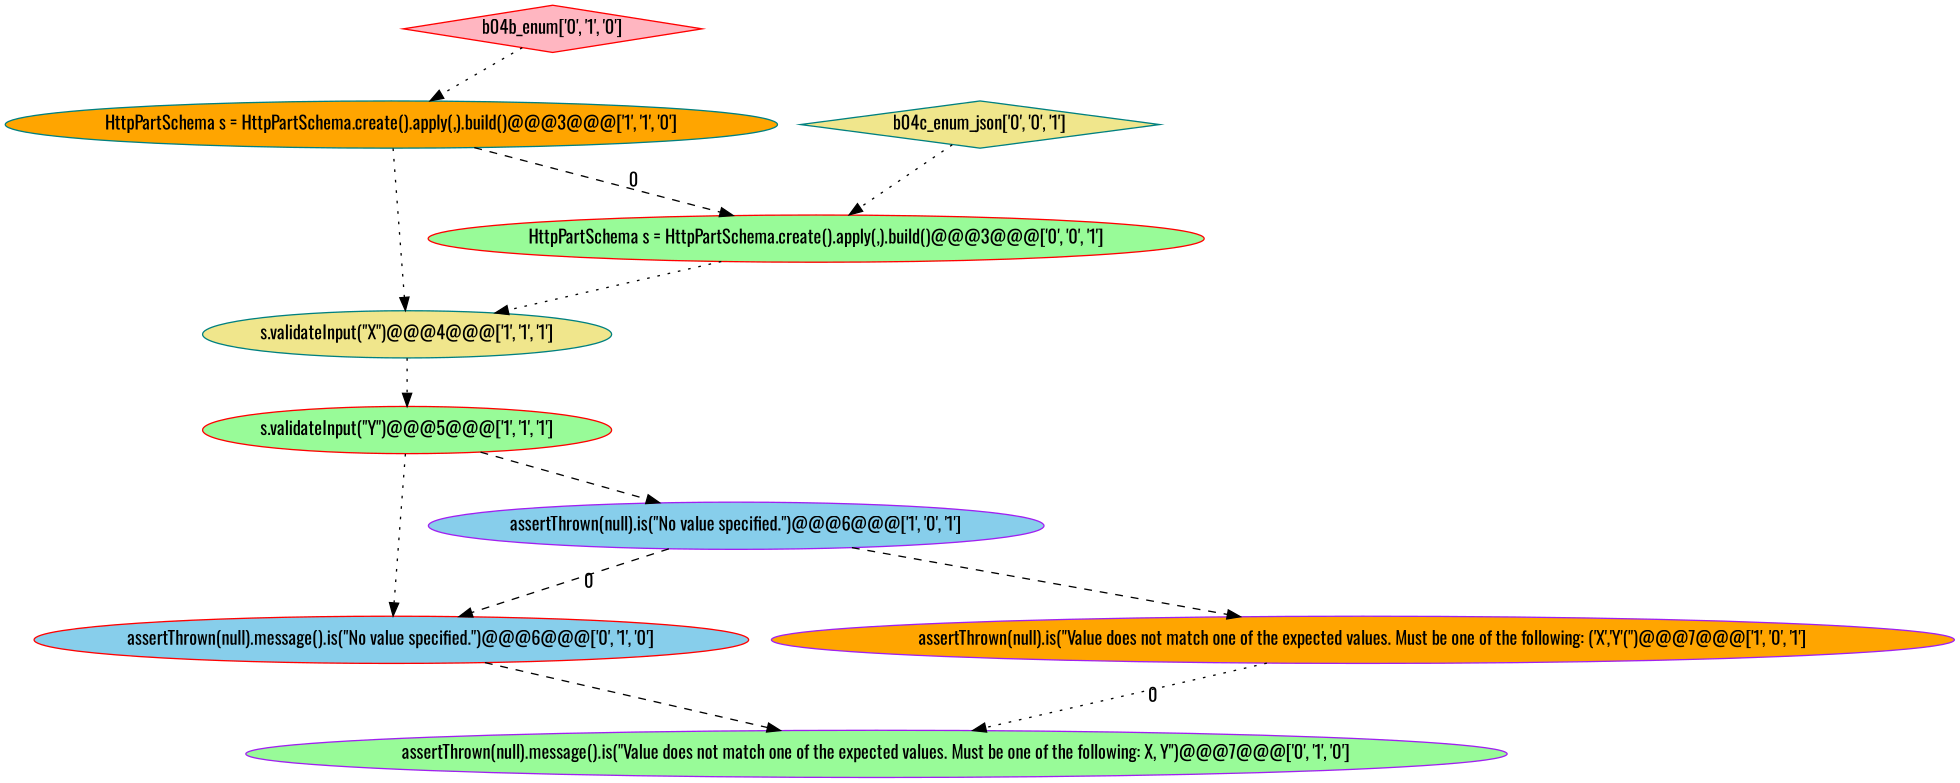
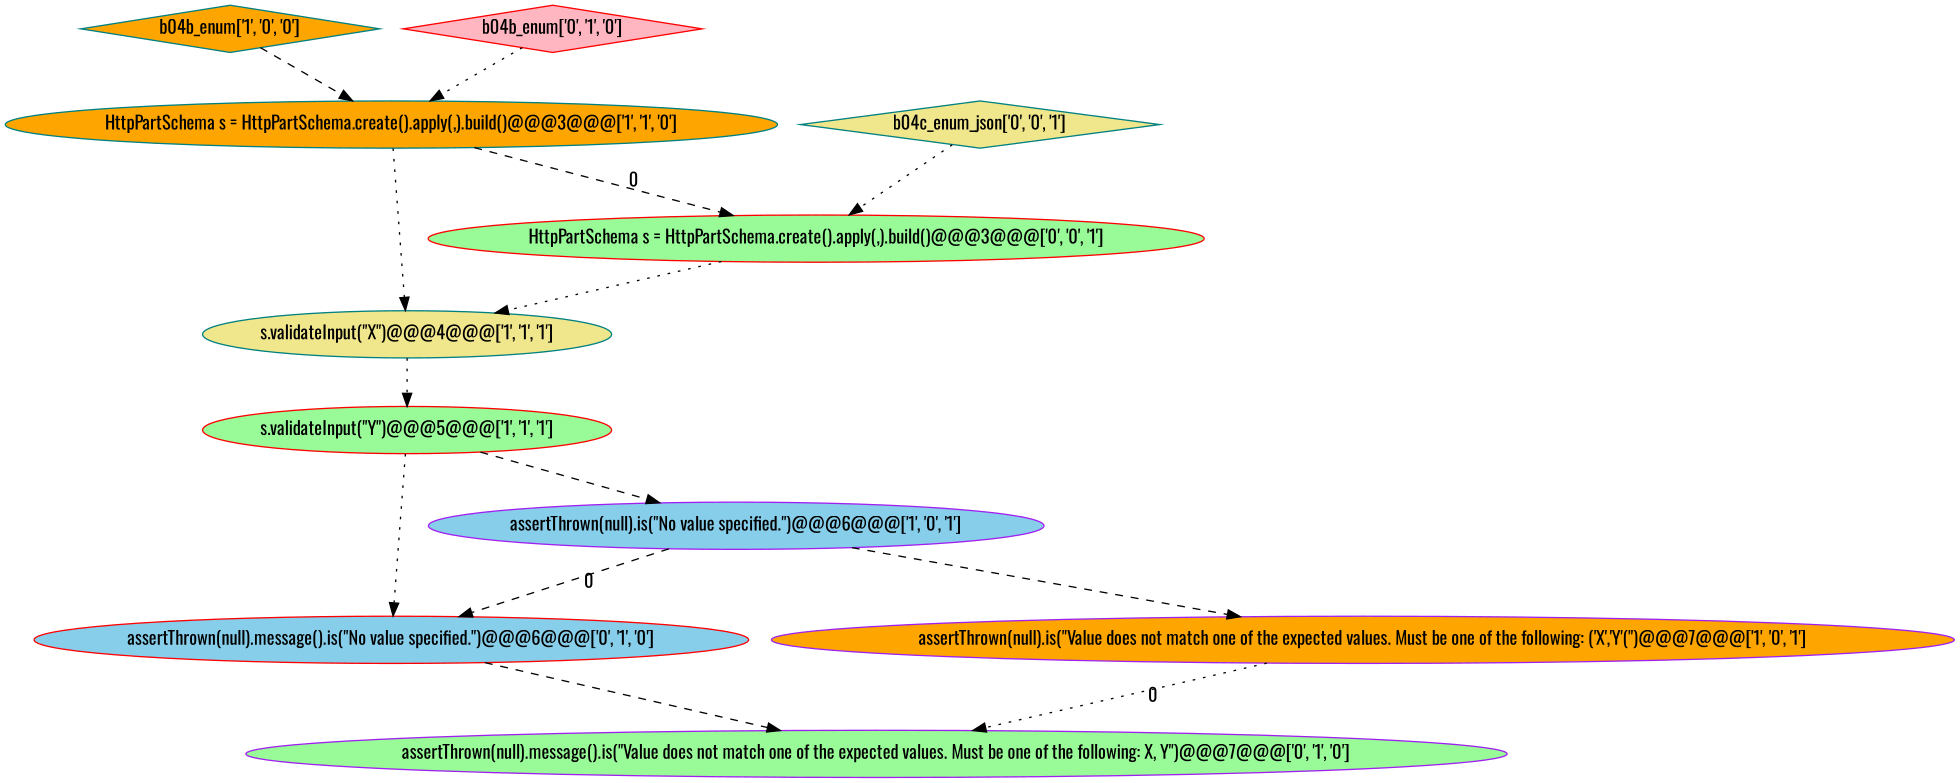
none -> (230, 29)
